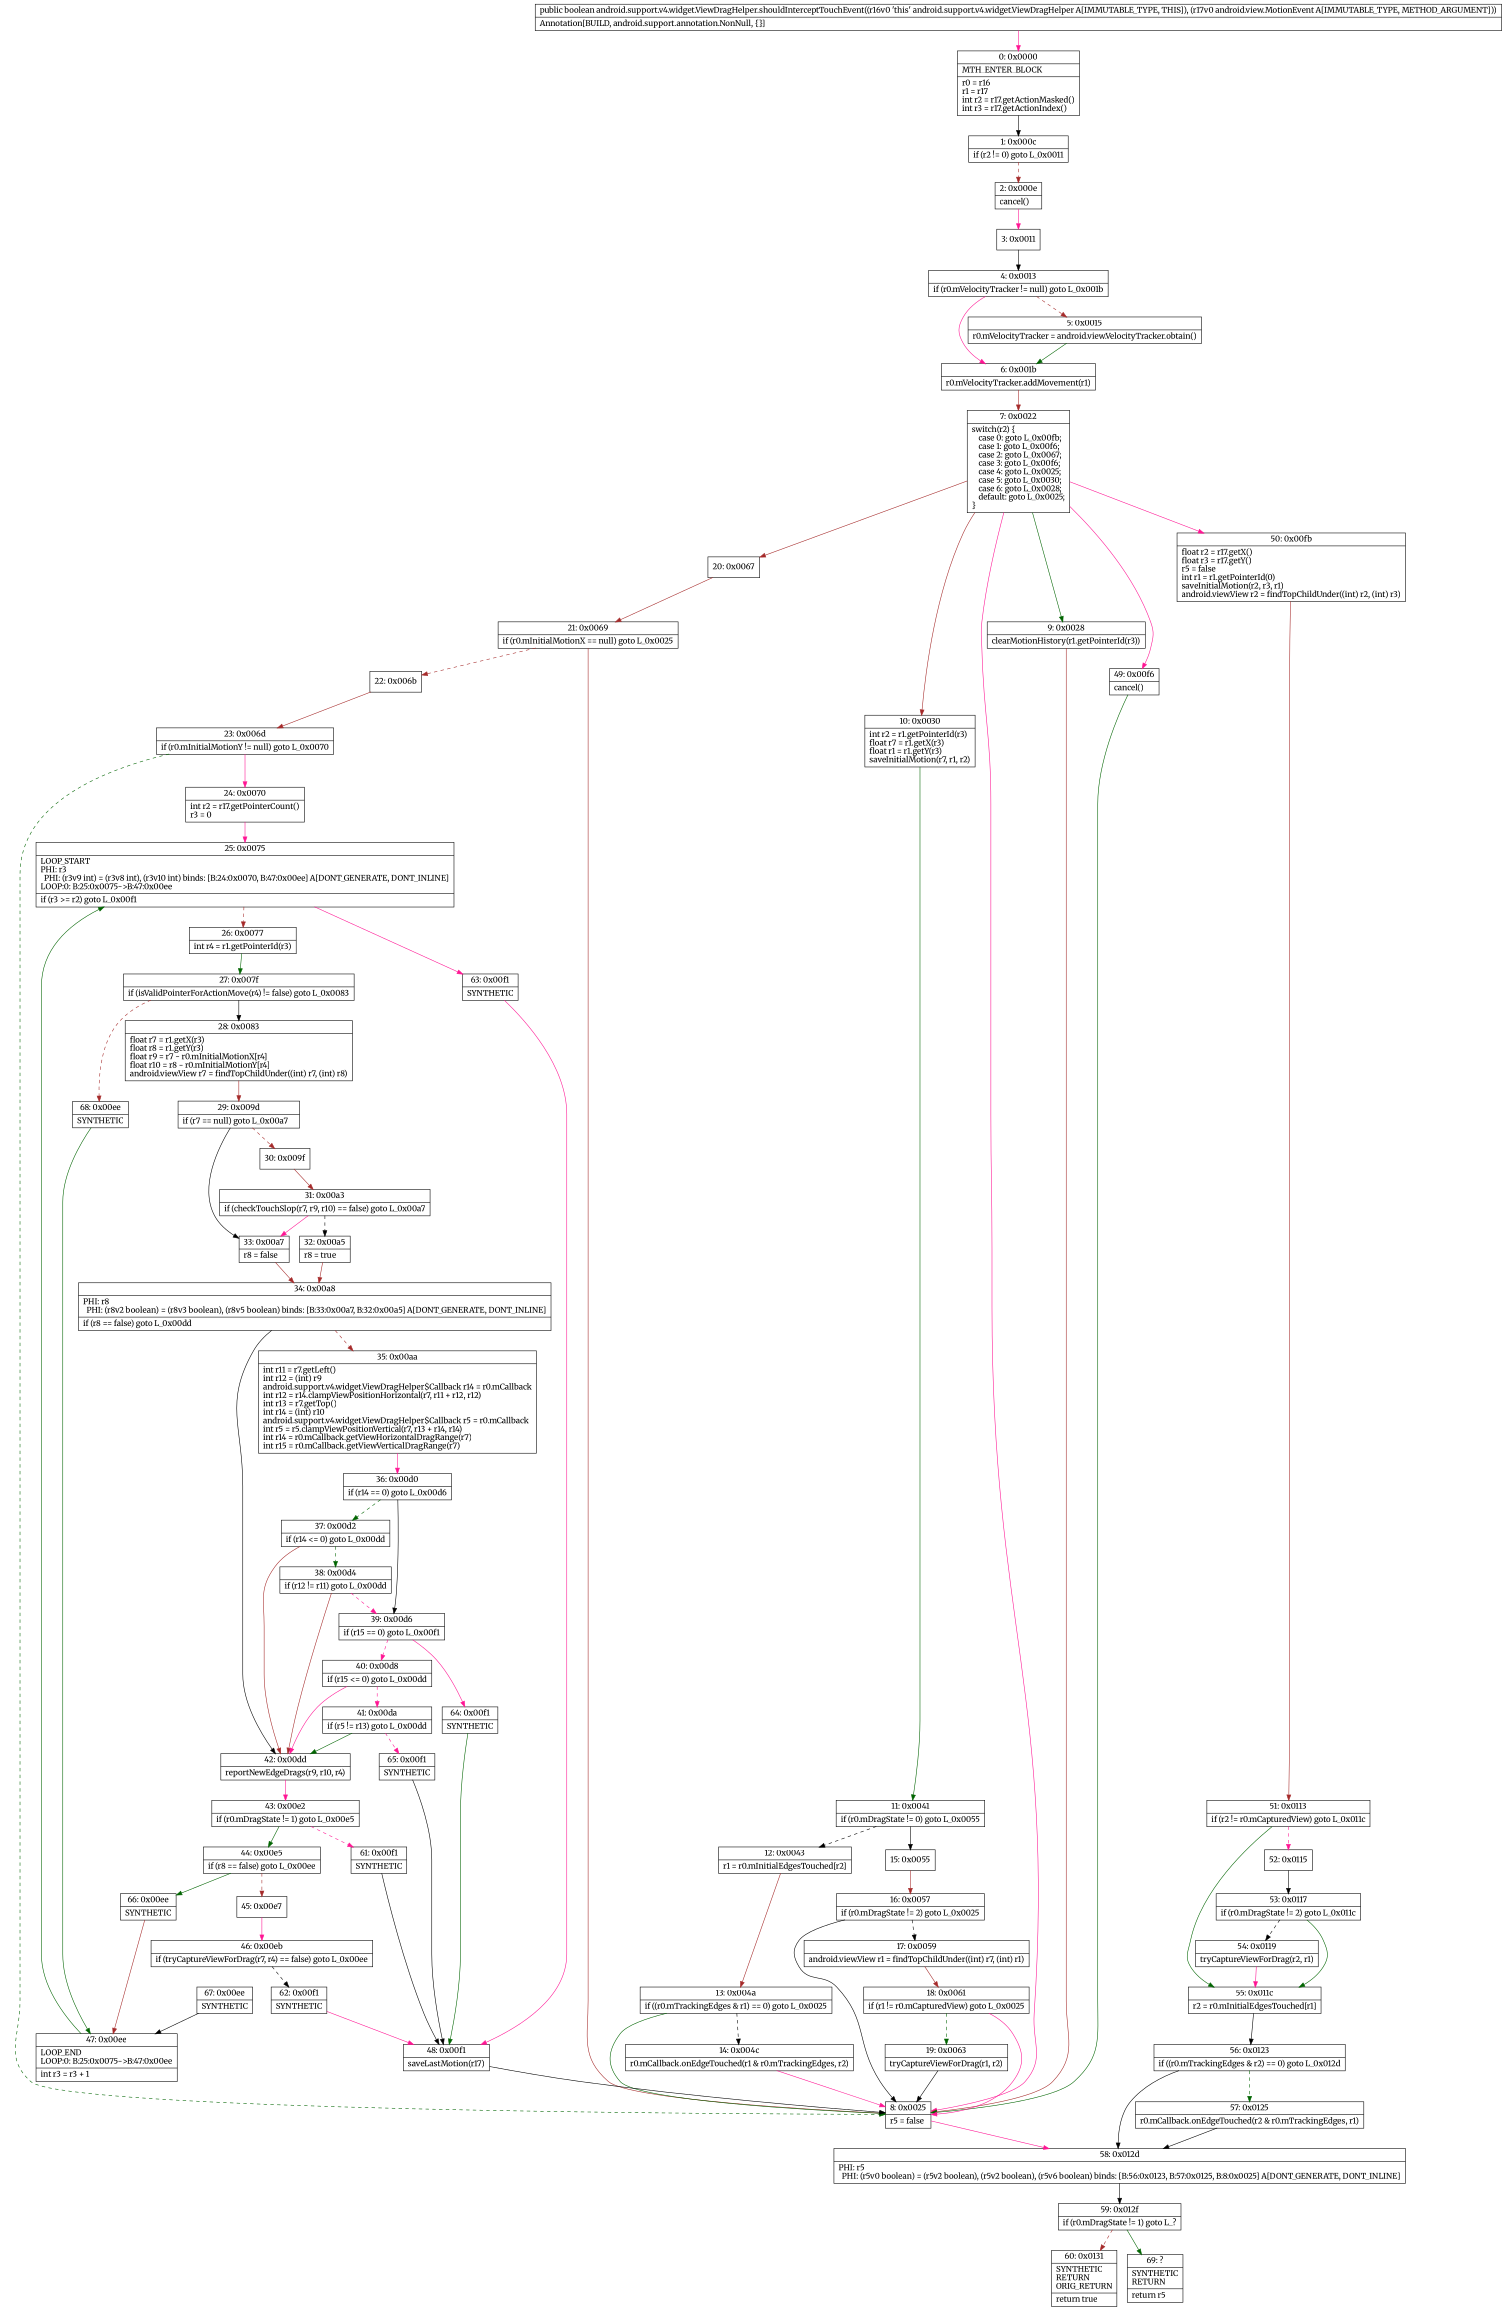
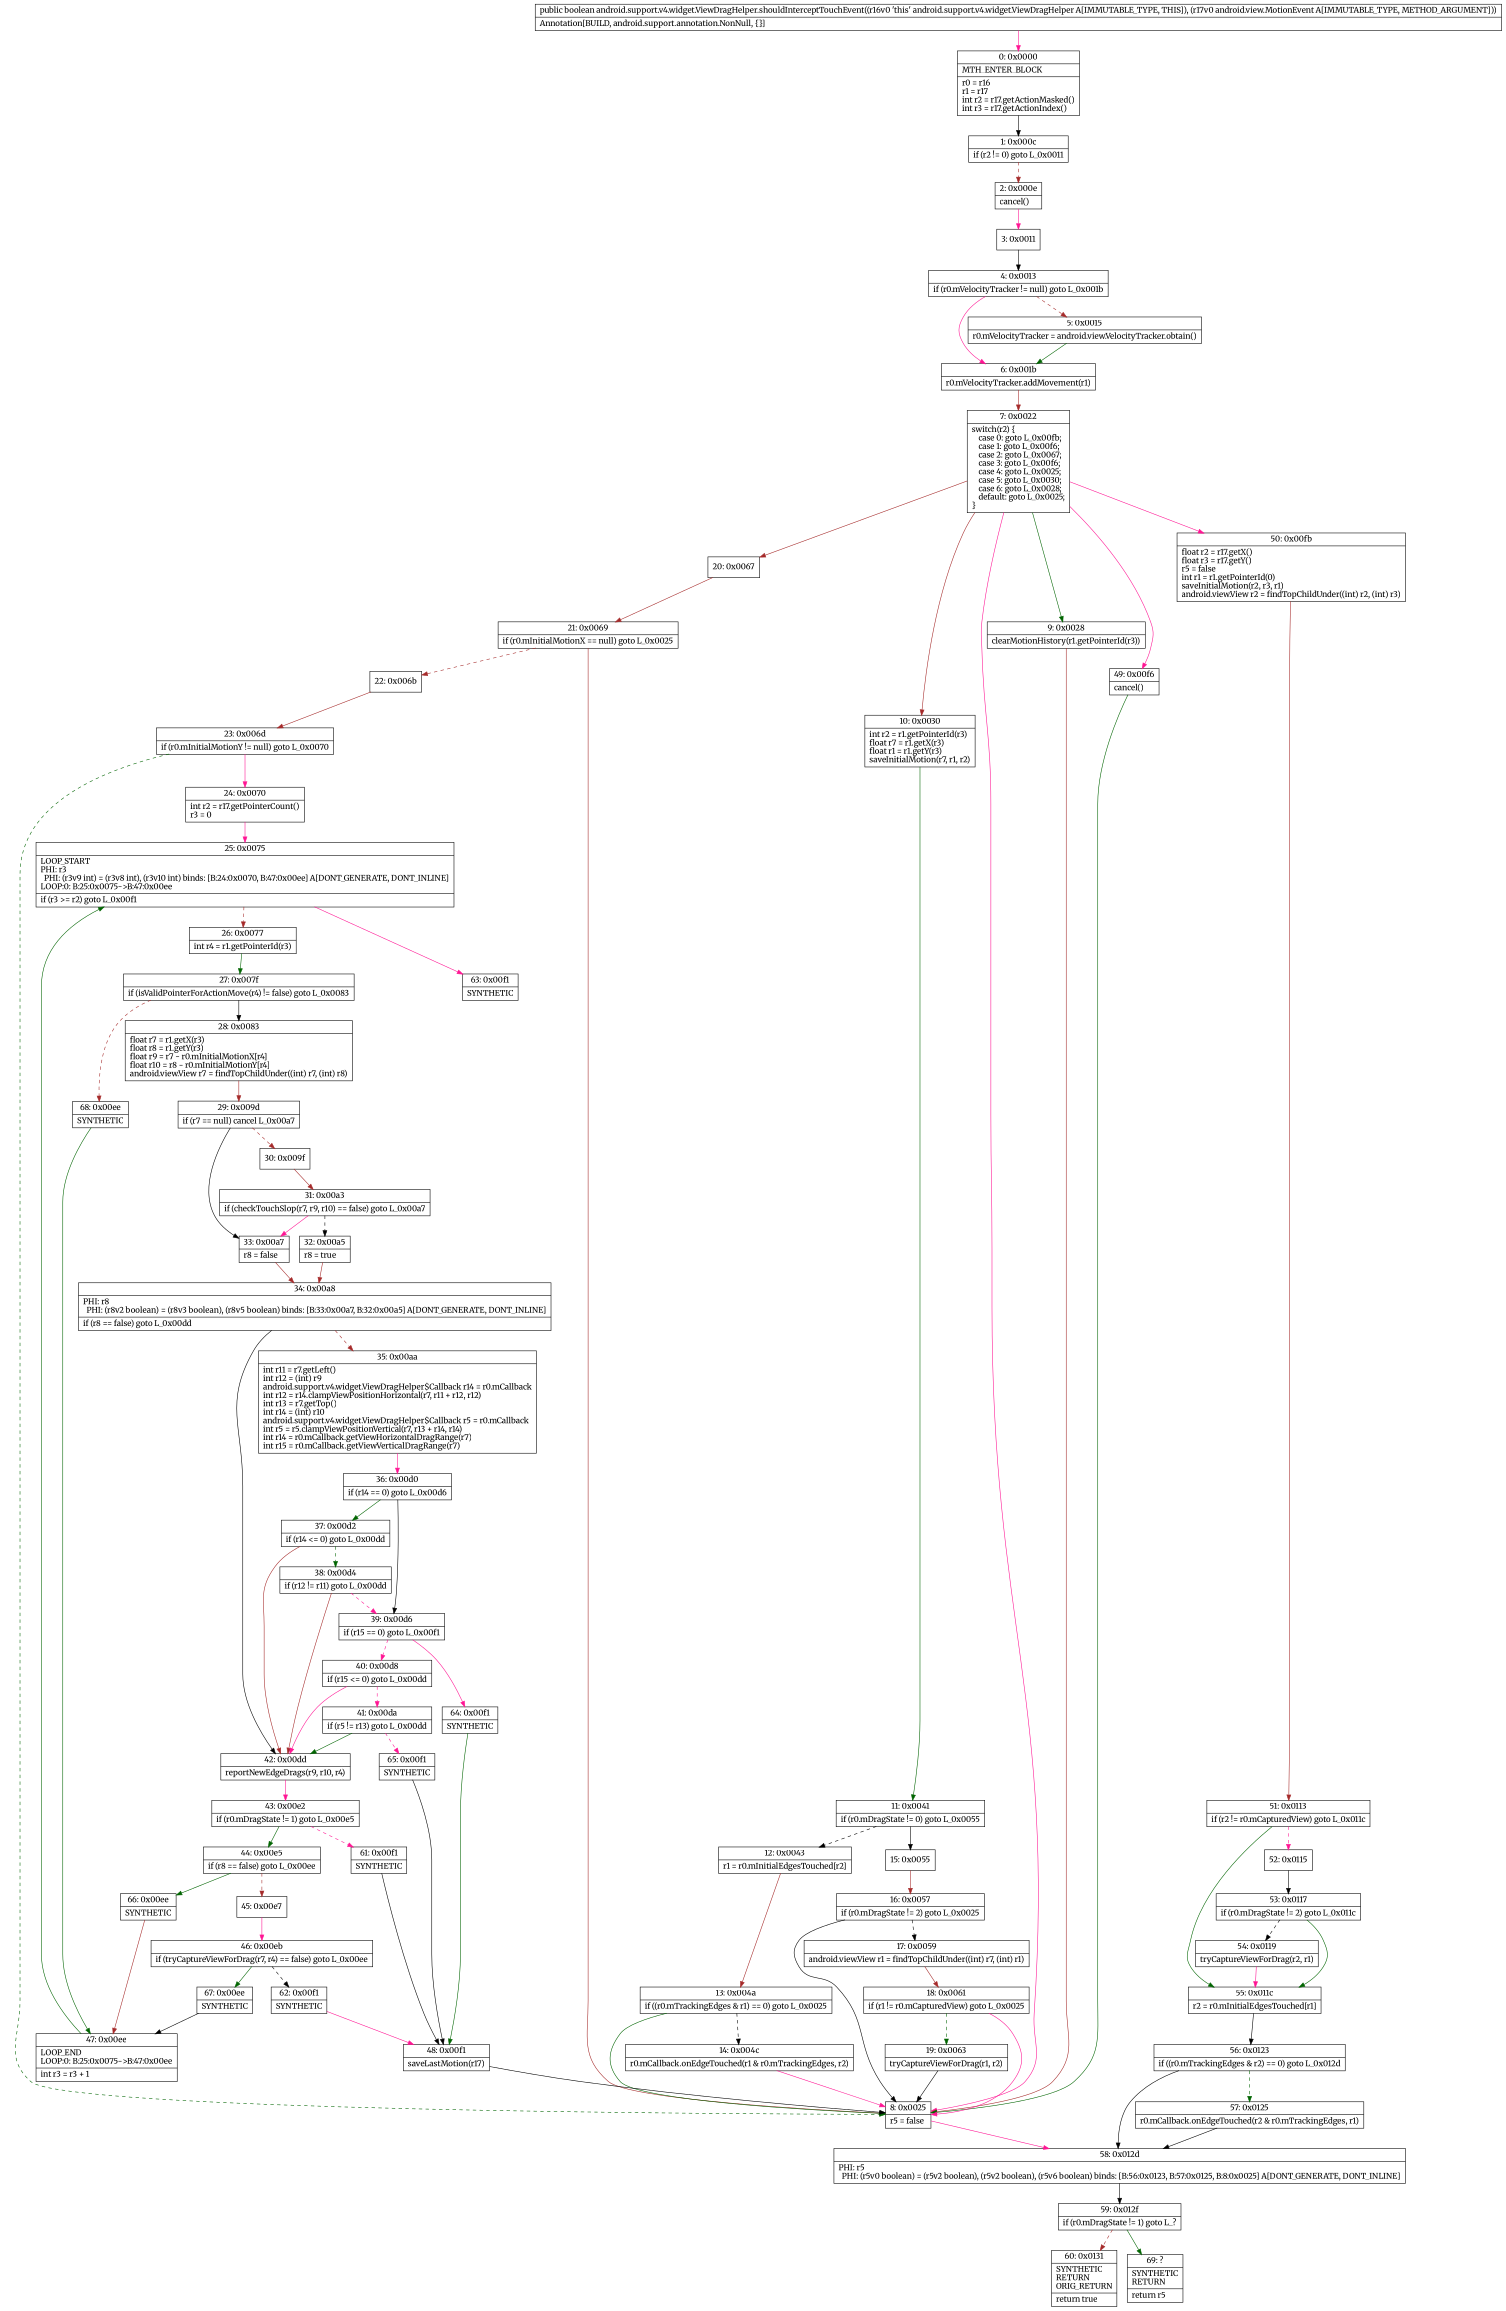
(235, 1121) -> (239, 1121)
(369, 1508) -> (369, 1508)
(567, 1531) -> none
none -> (245, 1975)
